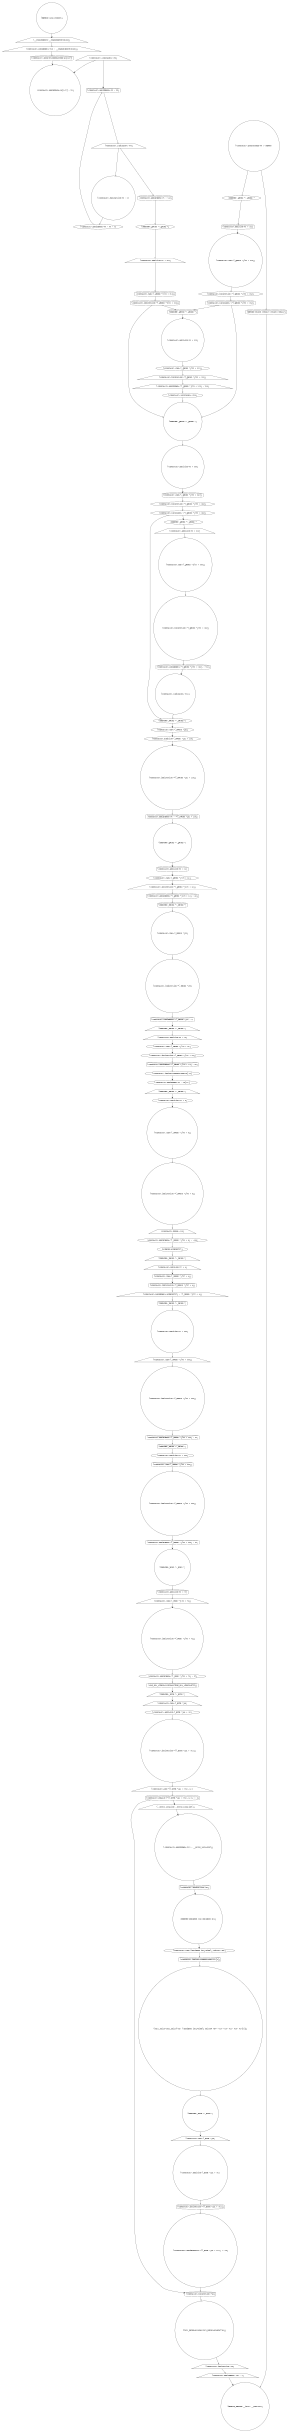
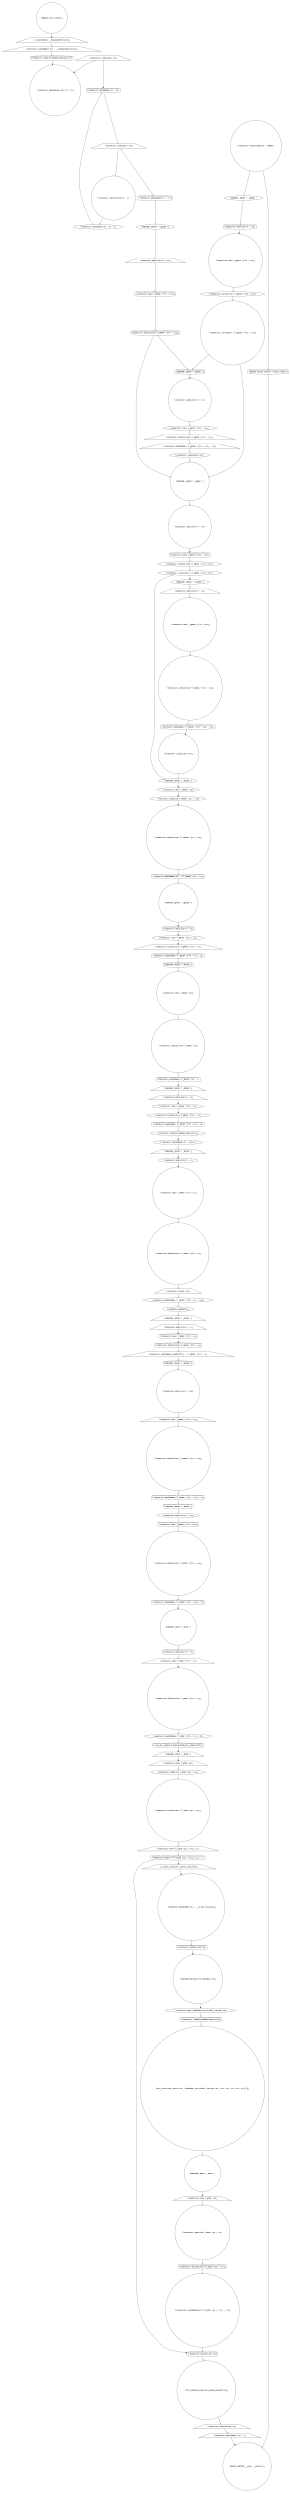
(231, 303) -> (233, 333)
